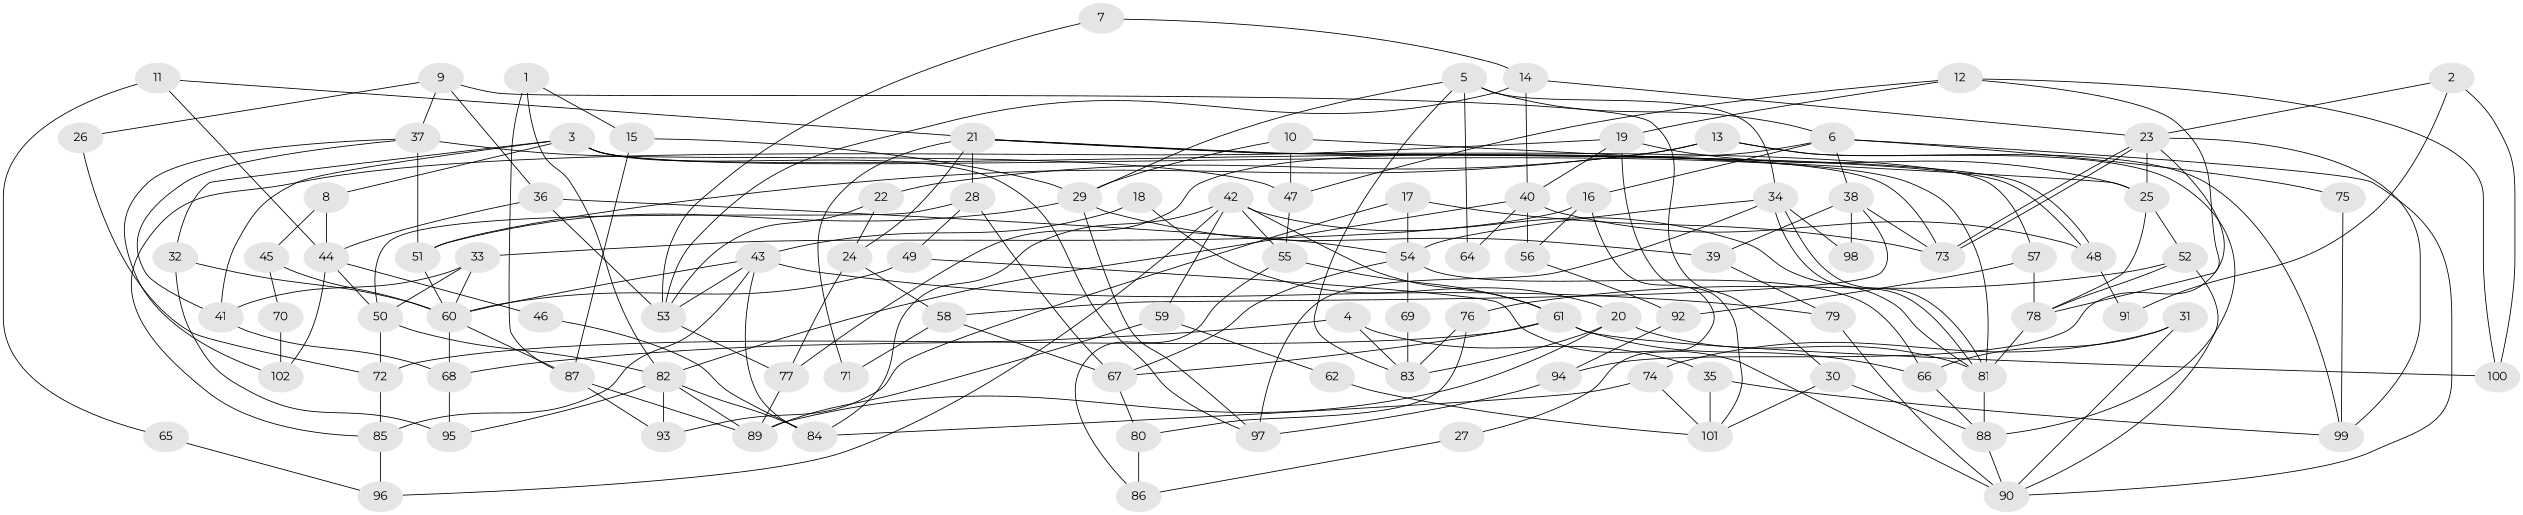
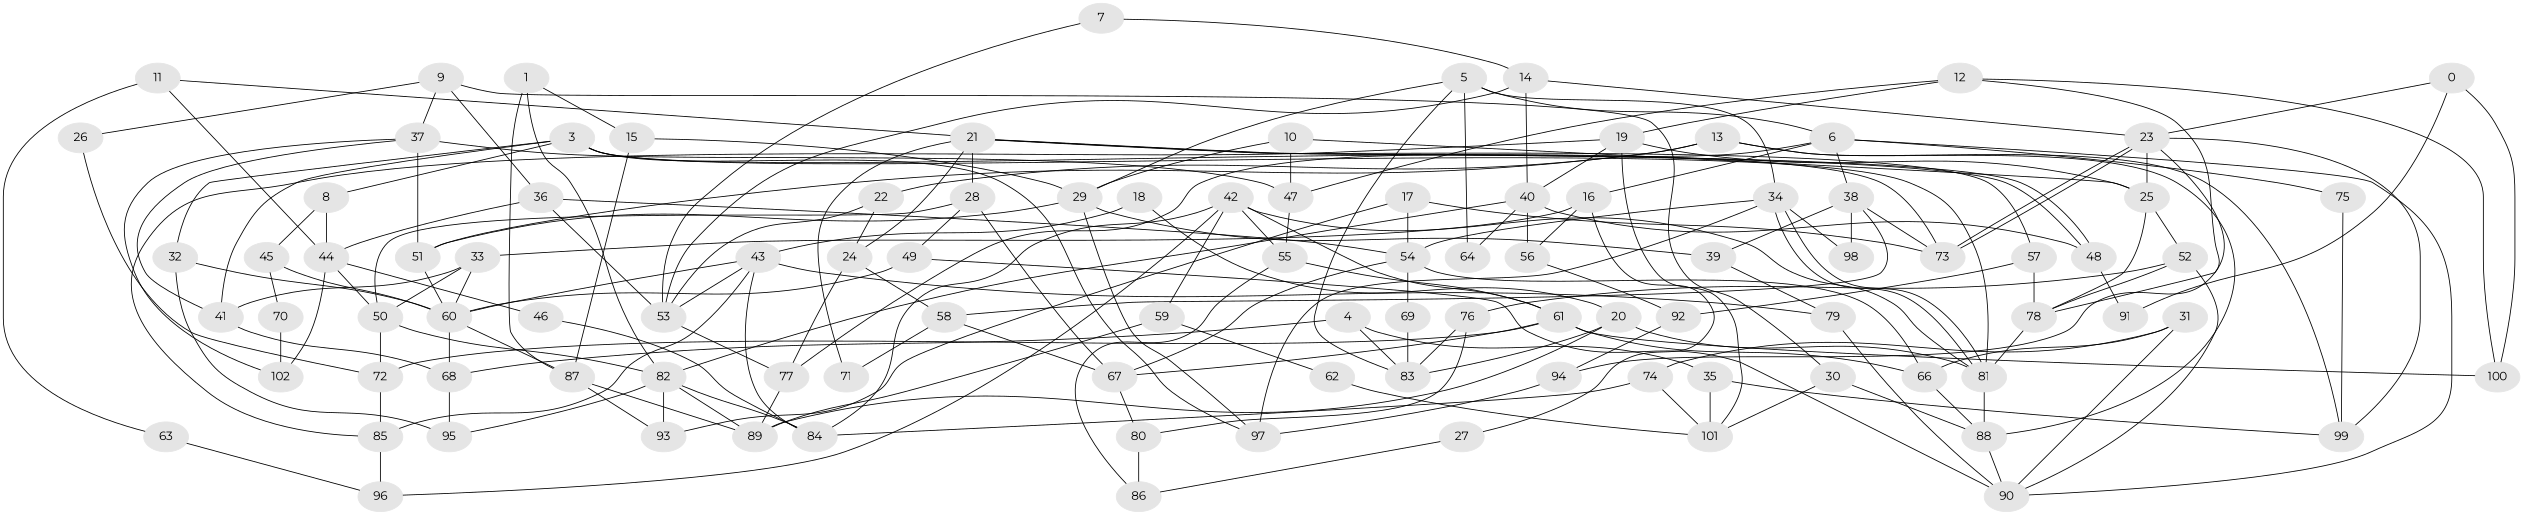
(2452, 78) -> (2452, 78)
(166, 437) -> (166, 437)
